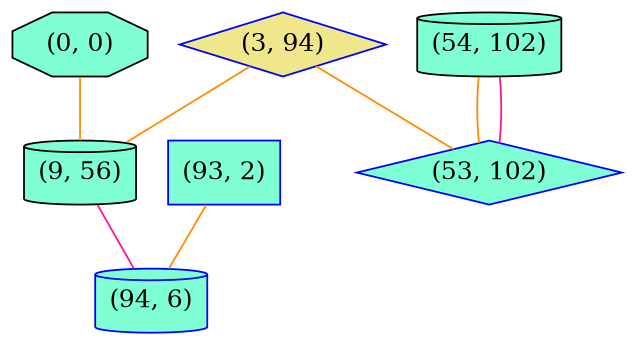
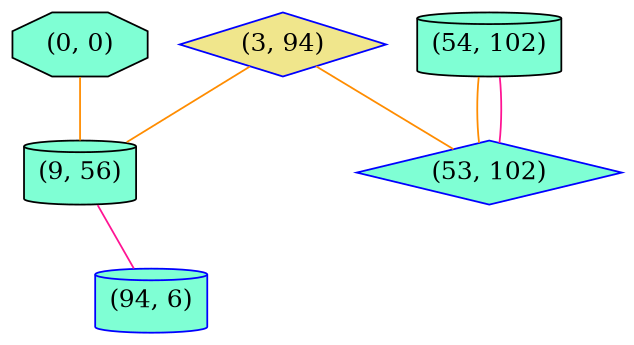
(224, 173) -> none
